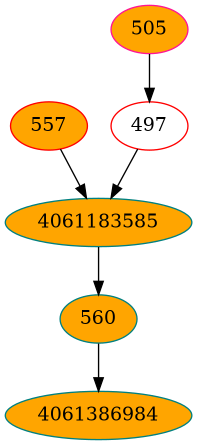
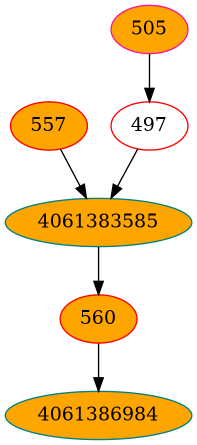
(99, 222) -> (99, 222)
(99, 319) -> (99, 319)
